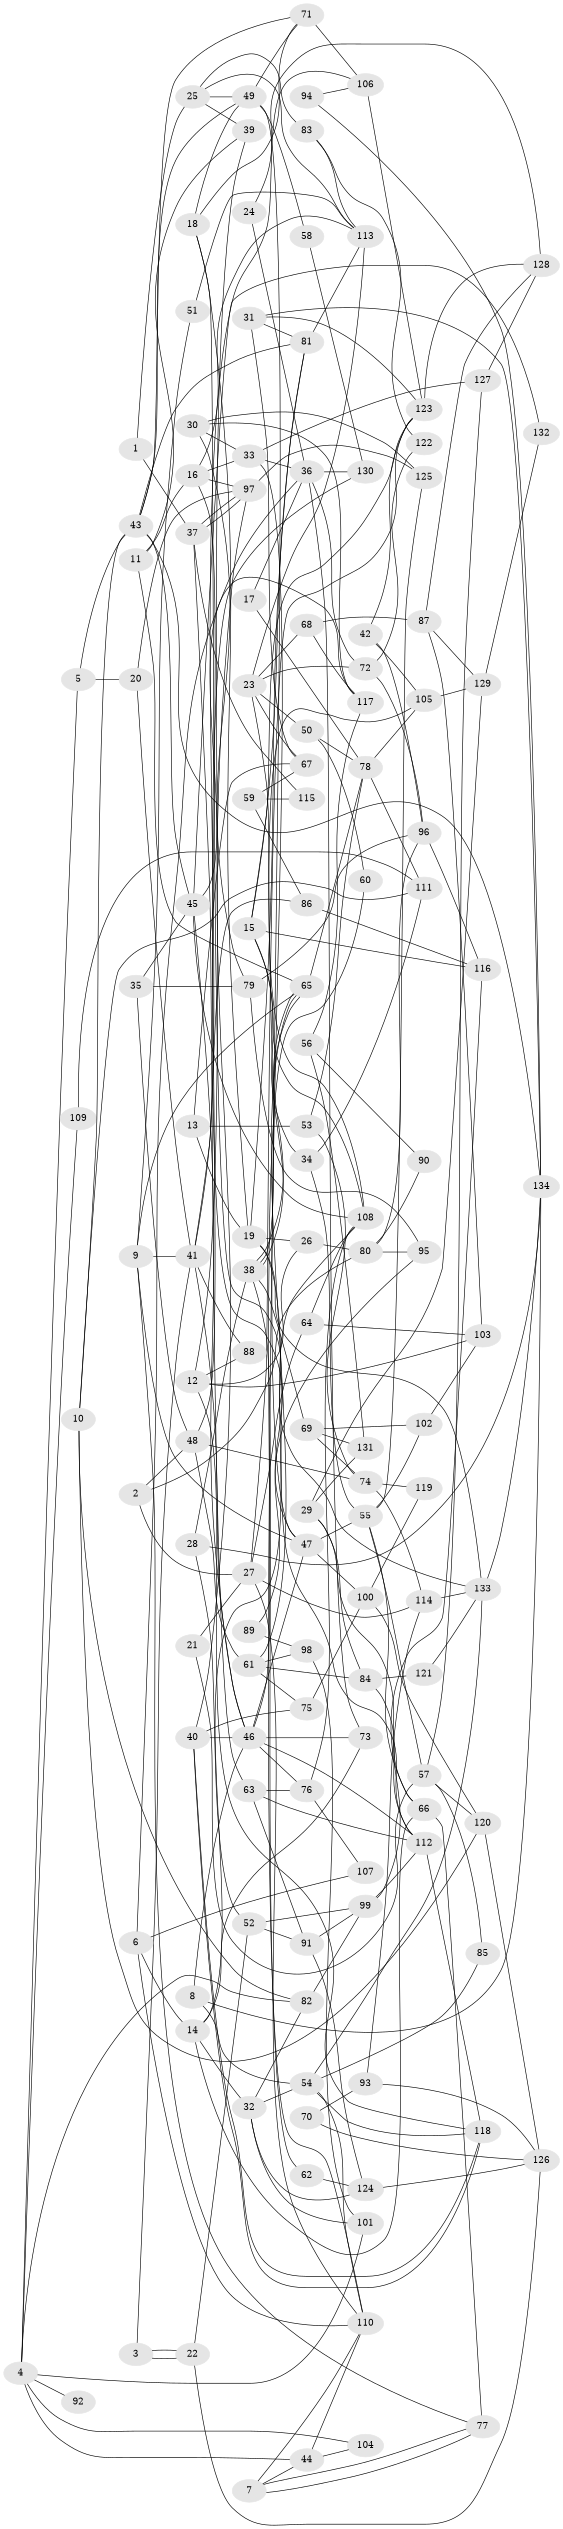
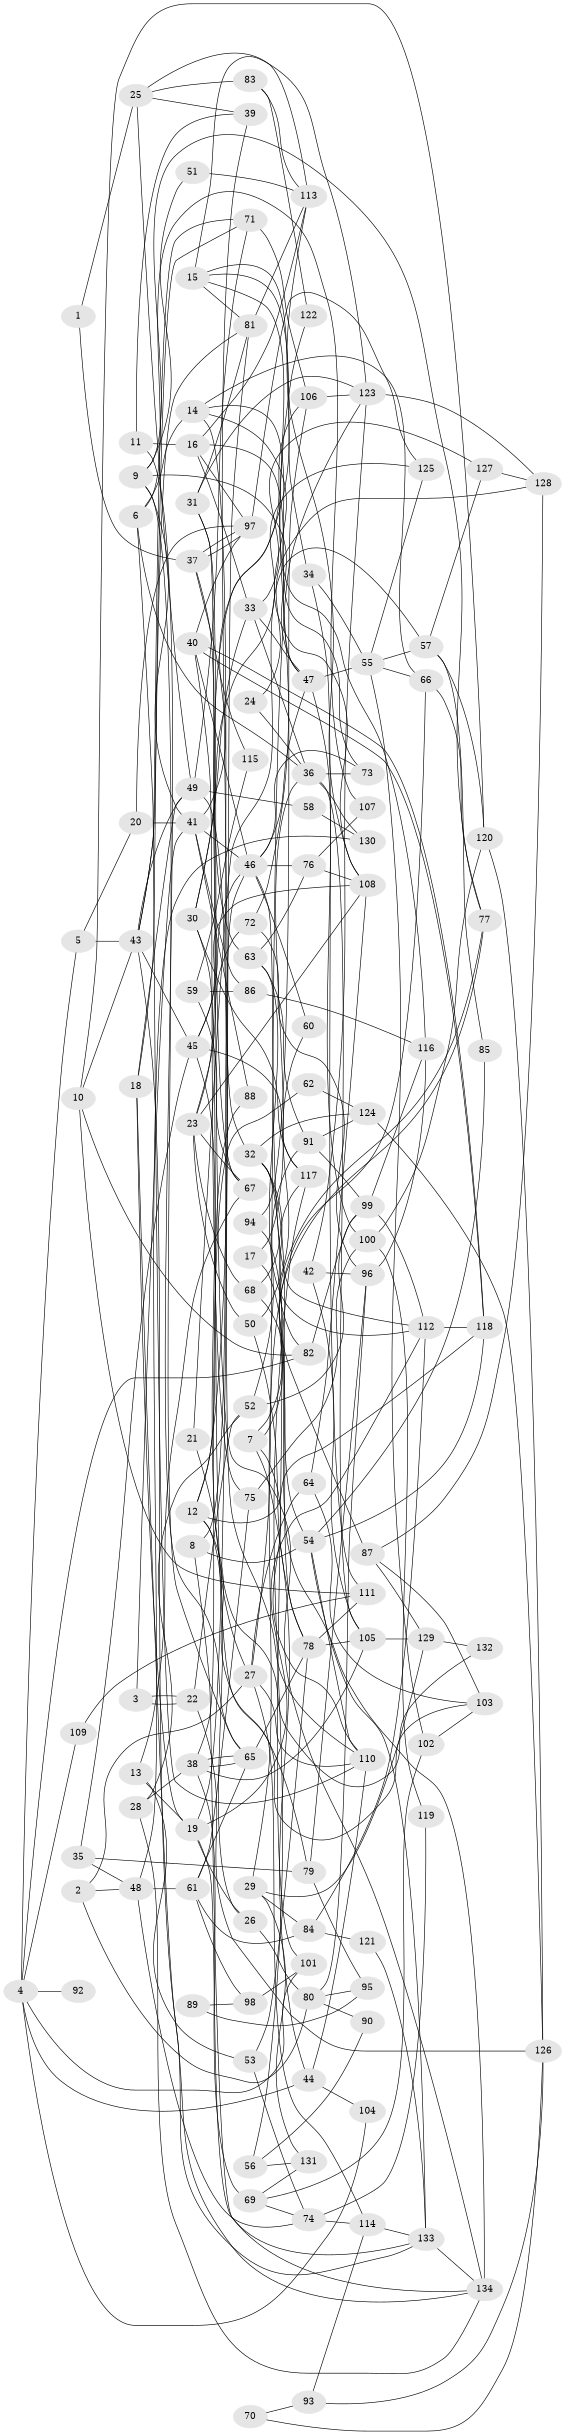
(332, 573) -> (343, 1077)
